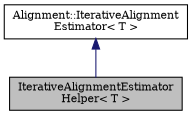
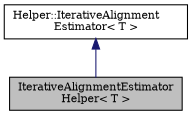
(96, 22) -> (96, 22)
